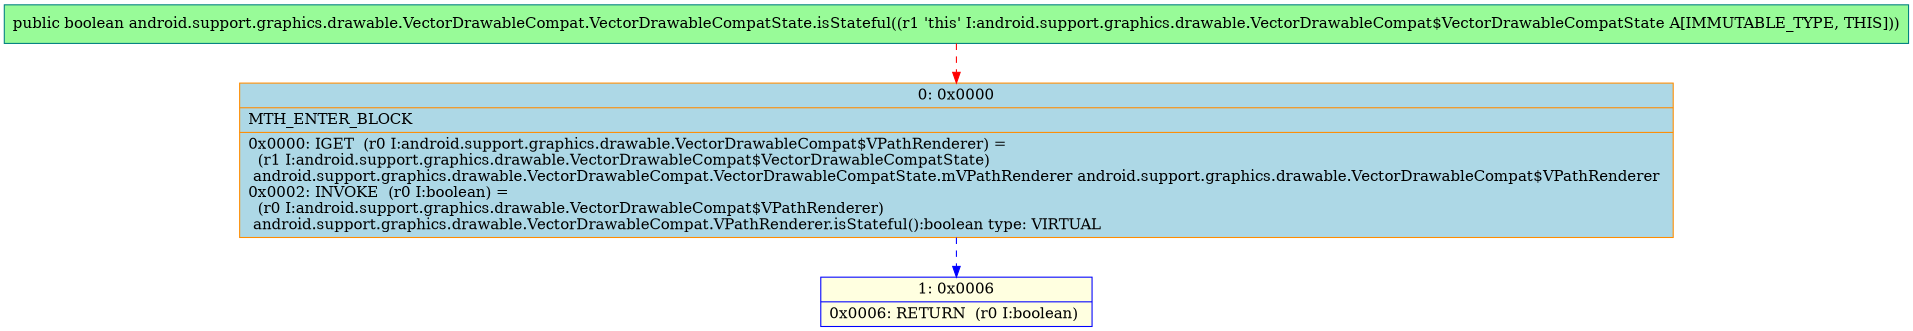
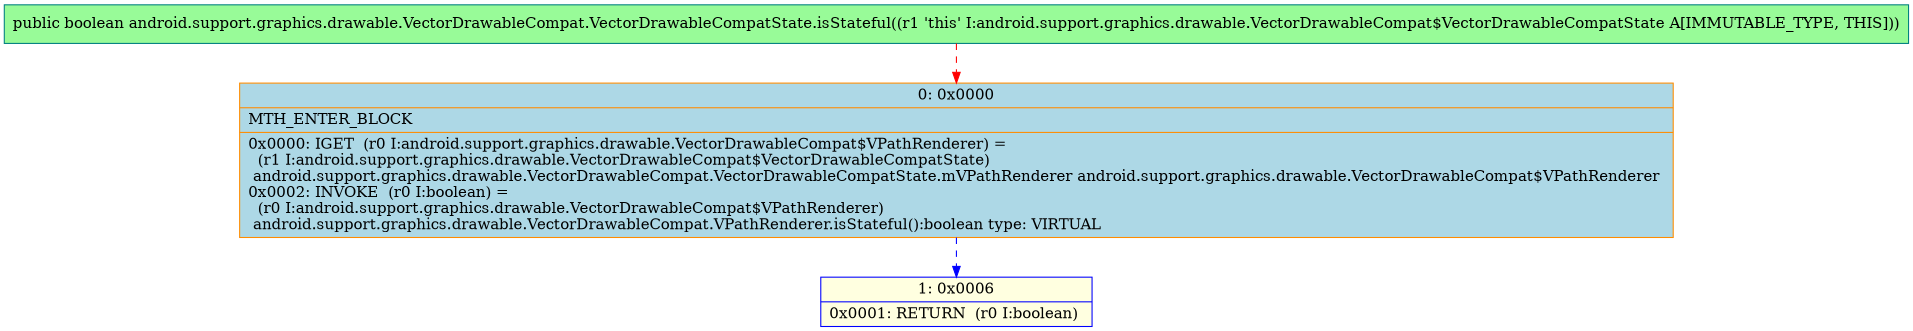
(956, 314) -> (956, 314)
